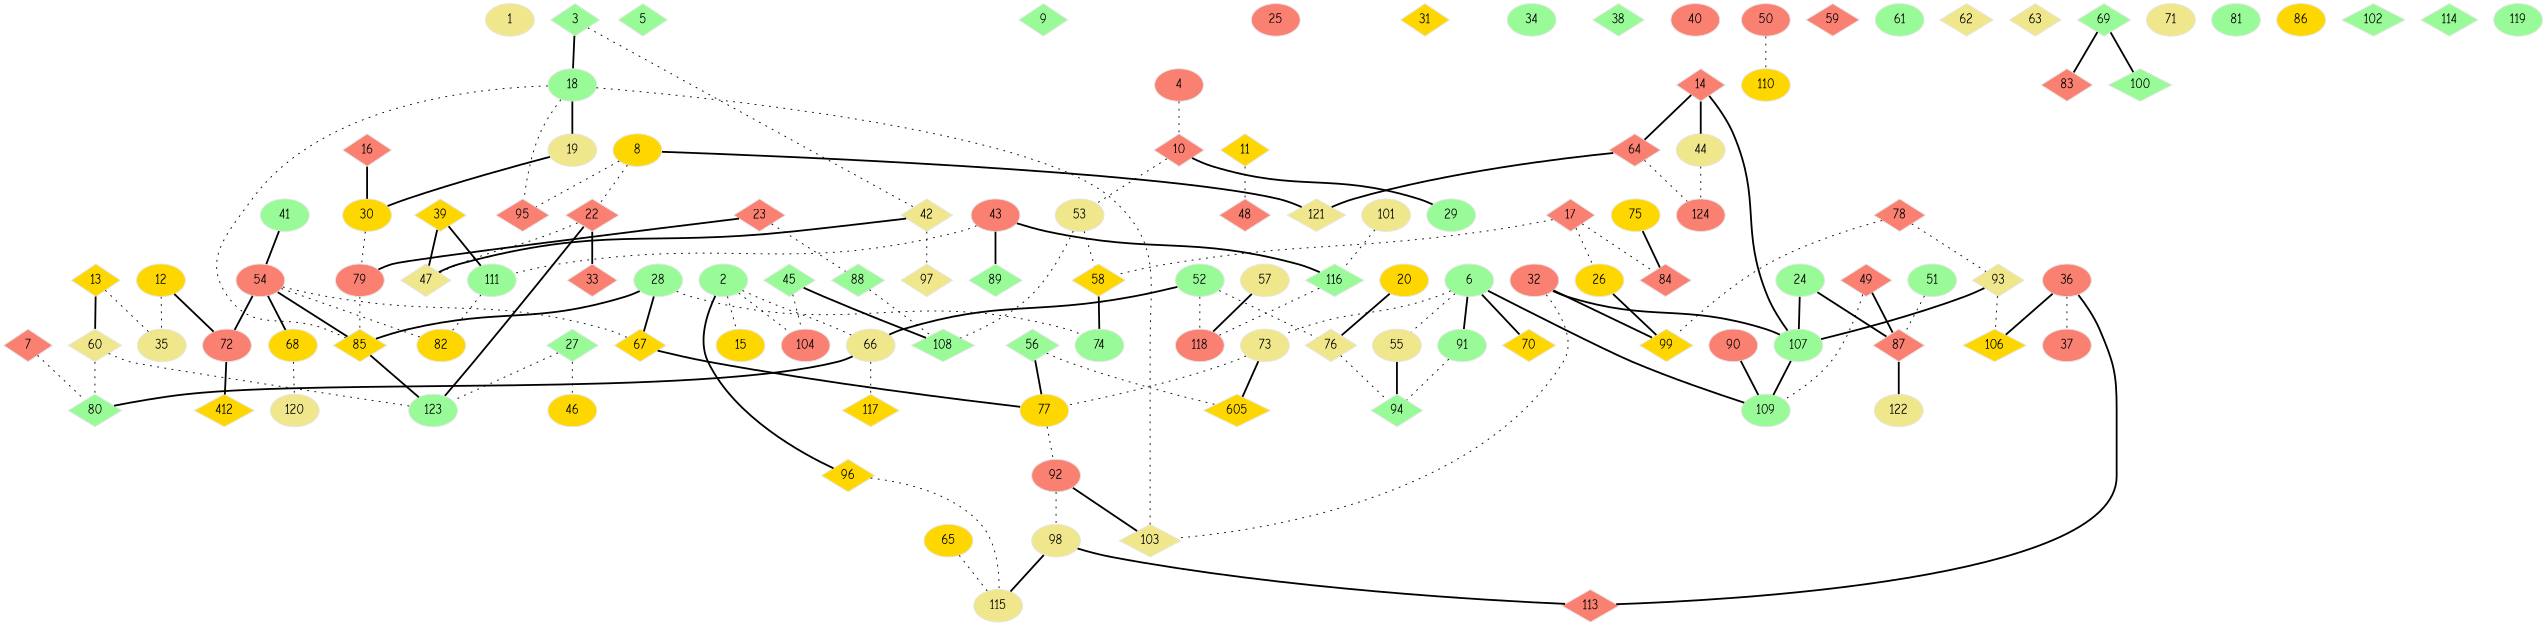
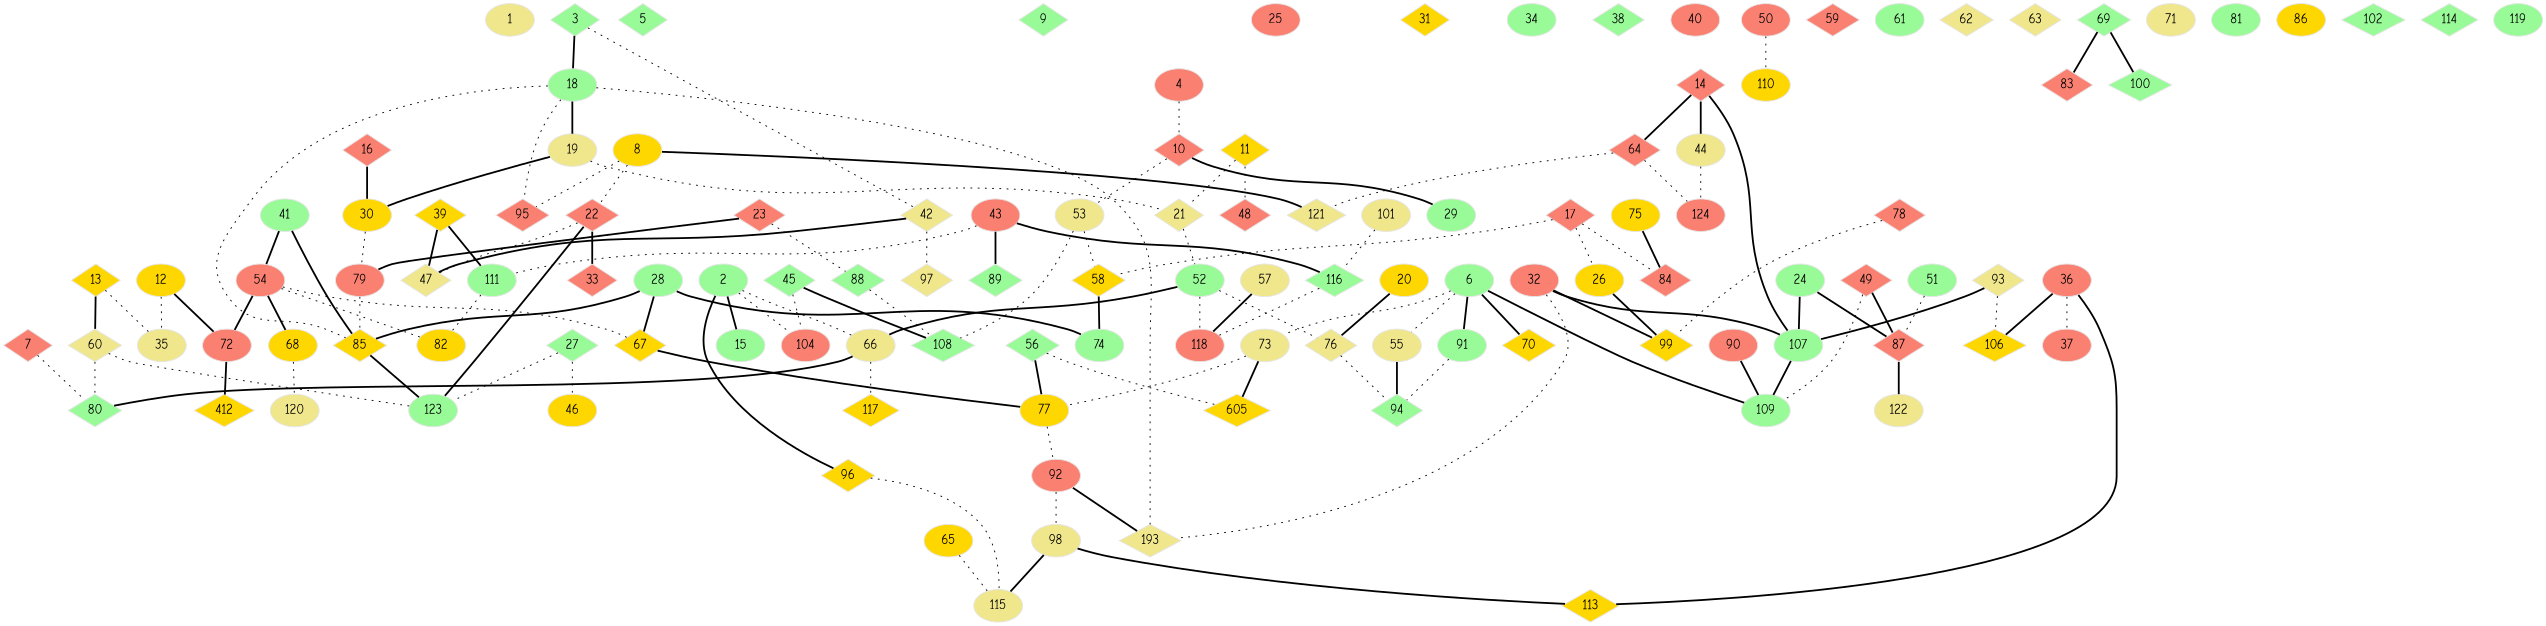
(1471, 173) -> (1471, 173)
none -> (1179, 215)
(1949, 248) -> none
(732, 313) -> (732, 313)
(879, 313) -> (879, 313)
(313, 314) -> (320, 284)
(741, 345) -> (741, 345)
(1150, 541) -> (1150, 541)
(1590, 606) -> (1590, 606)
